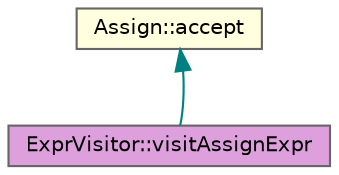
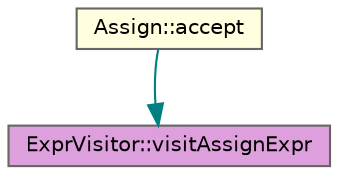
(183, 98) -> (155, 77)
